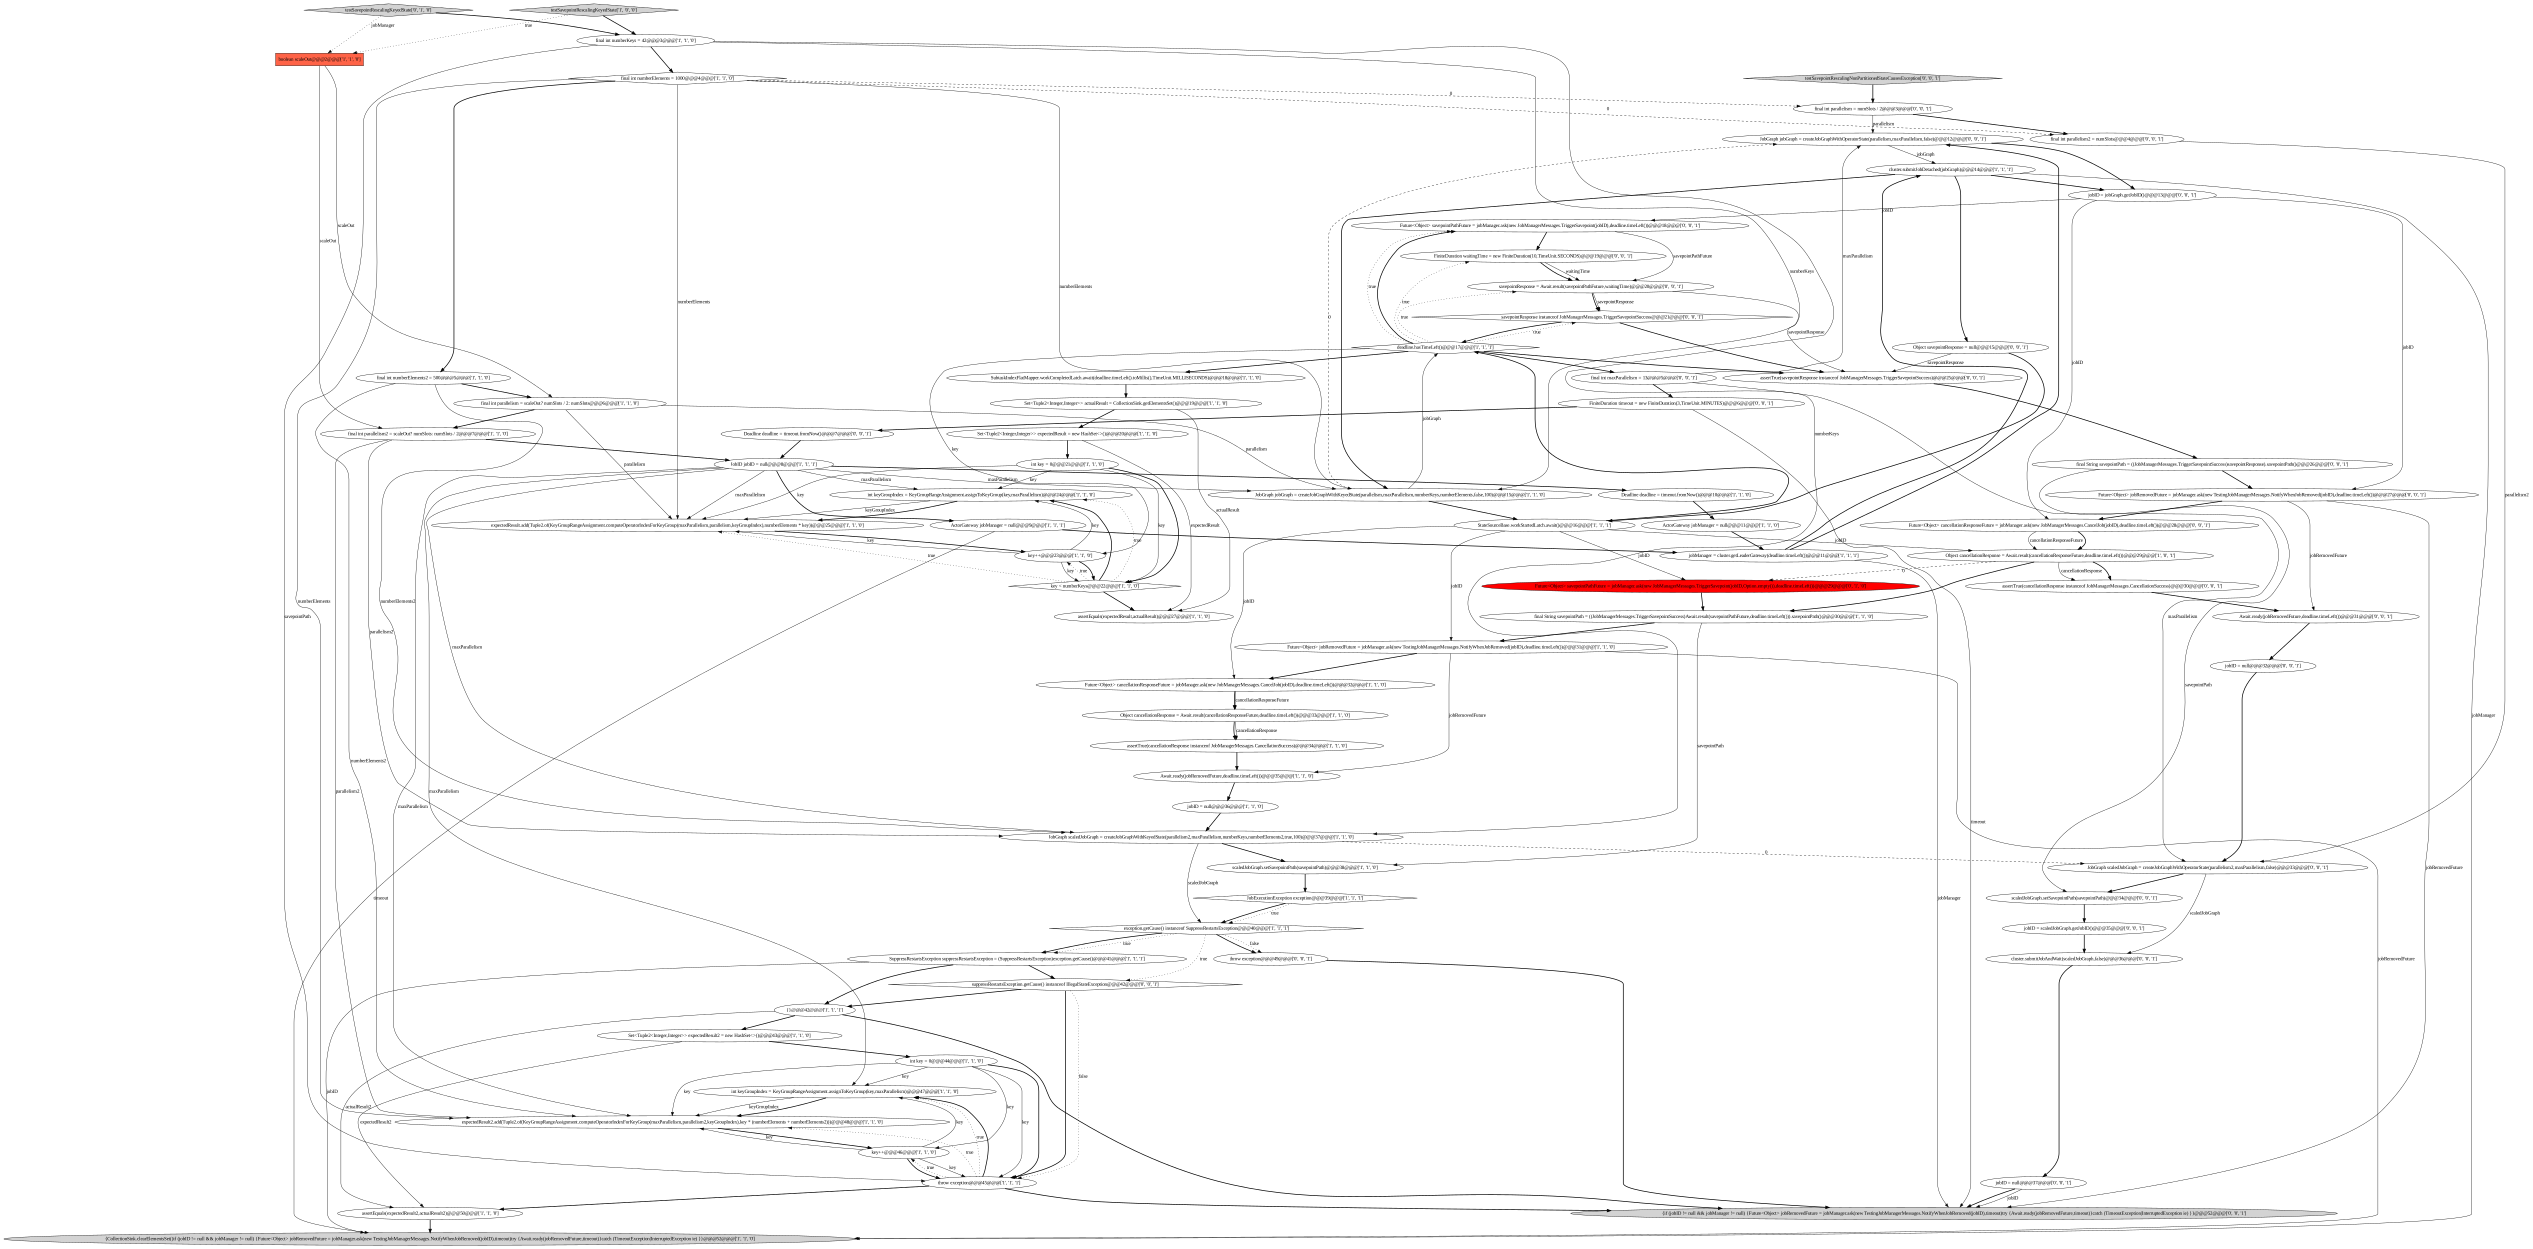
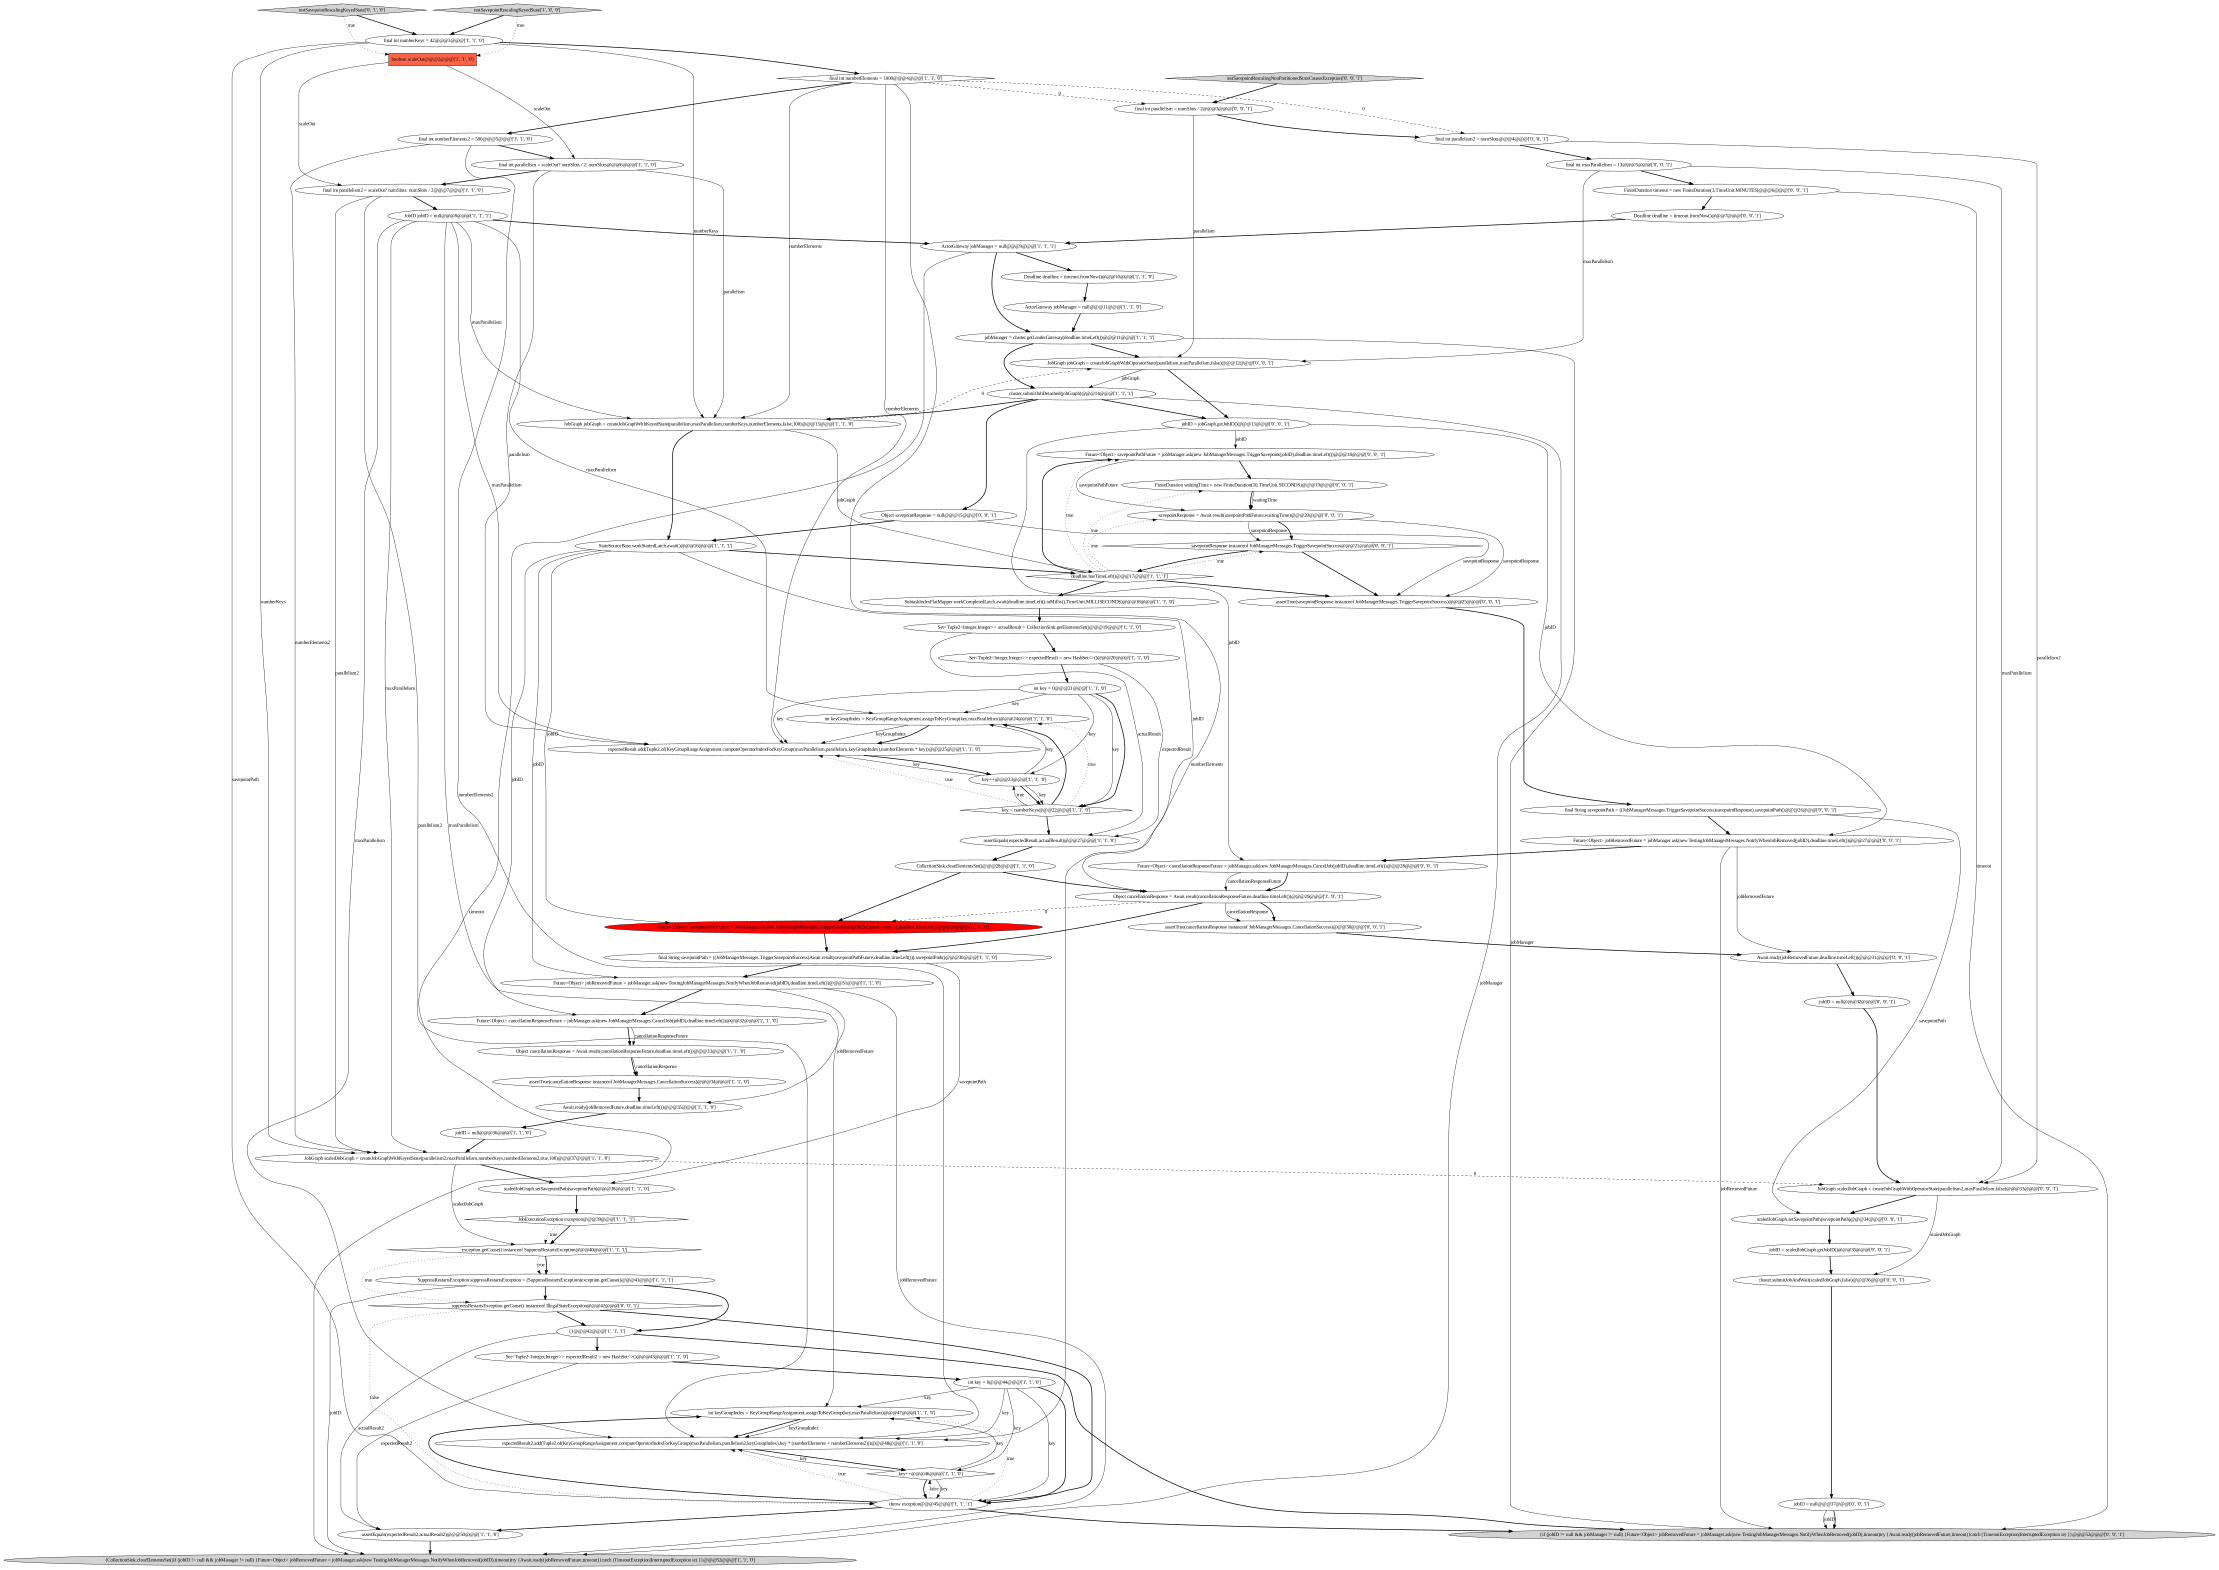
(383, 25) -> (351, 25)
(1544, 361) -> (1554, 152)
(968, 365) -> (1079, 744)
(792, 448) -> (1347, 231)
(1227, 476) -> (1042, 261)
(1079, 572) -> (1018, 799)
none -> (975, 866)
(1271, 959) -> none
(904, 1153) -> (931, 1474)
(931, 1168) -> (934, 1489)
